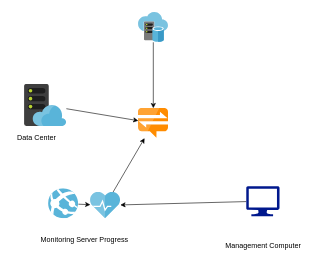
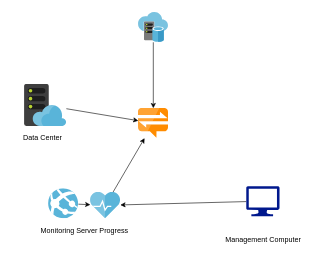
(36, 138) -> (42, 138)
(84, 240) -> (84, 231)
(263, 246) -> (263, 240)
